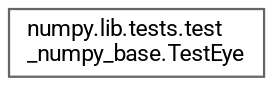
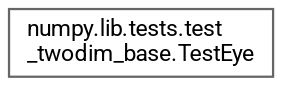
(137, 43) -> (141, 43)
